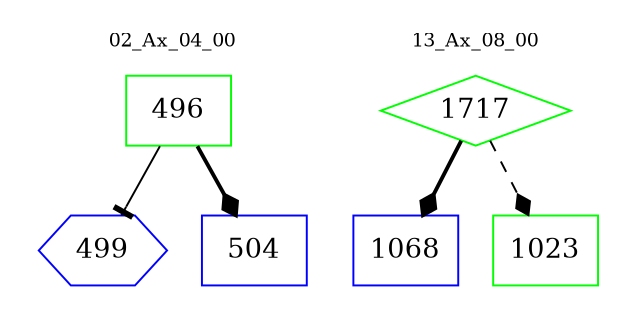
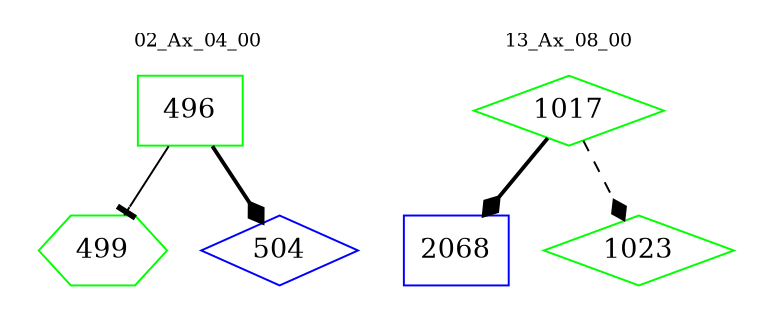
(476, 111) -> (569, 111)
(103, 250) -> (103, 250)
(254, 250) -> (280, 250)
(406, 250) -> (456, 250)
(546, 250) -> (639, 250)
